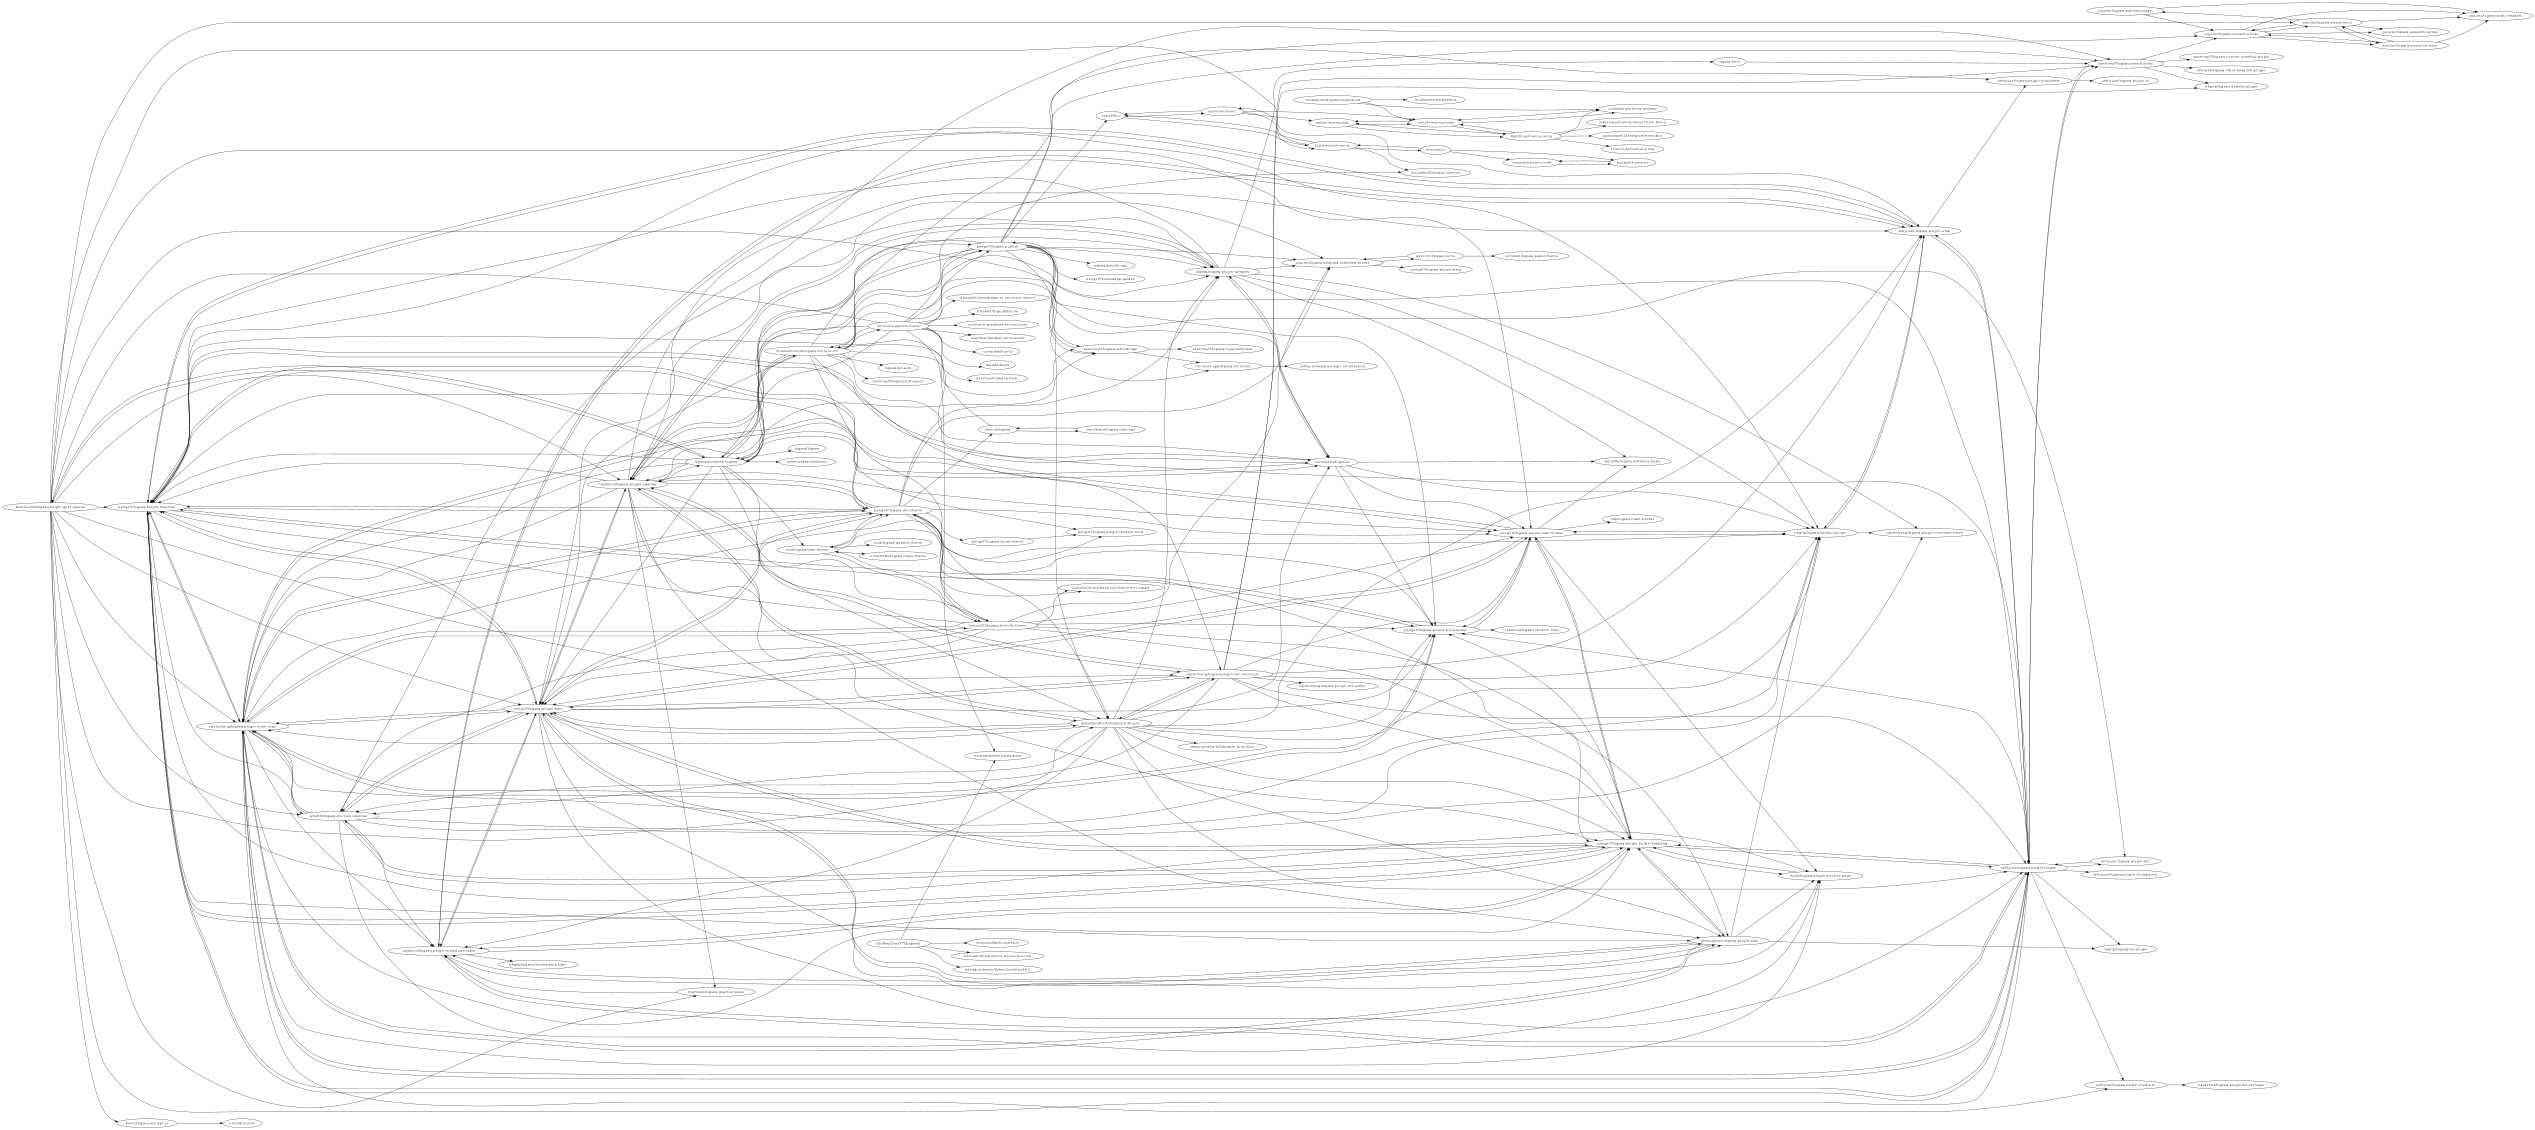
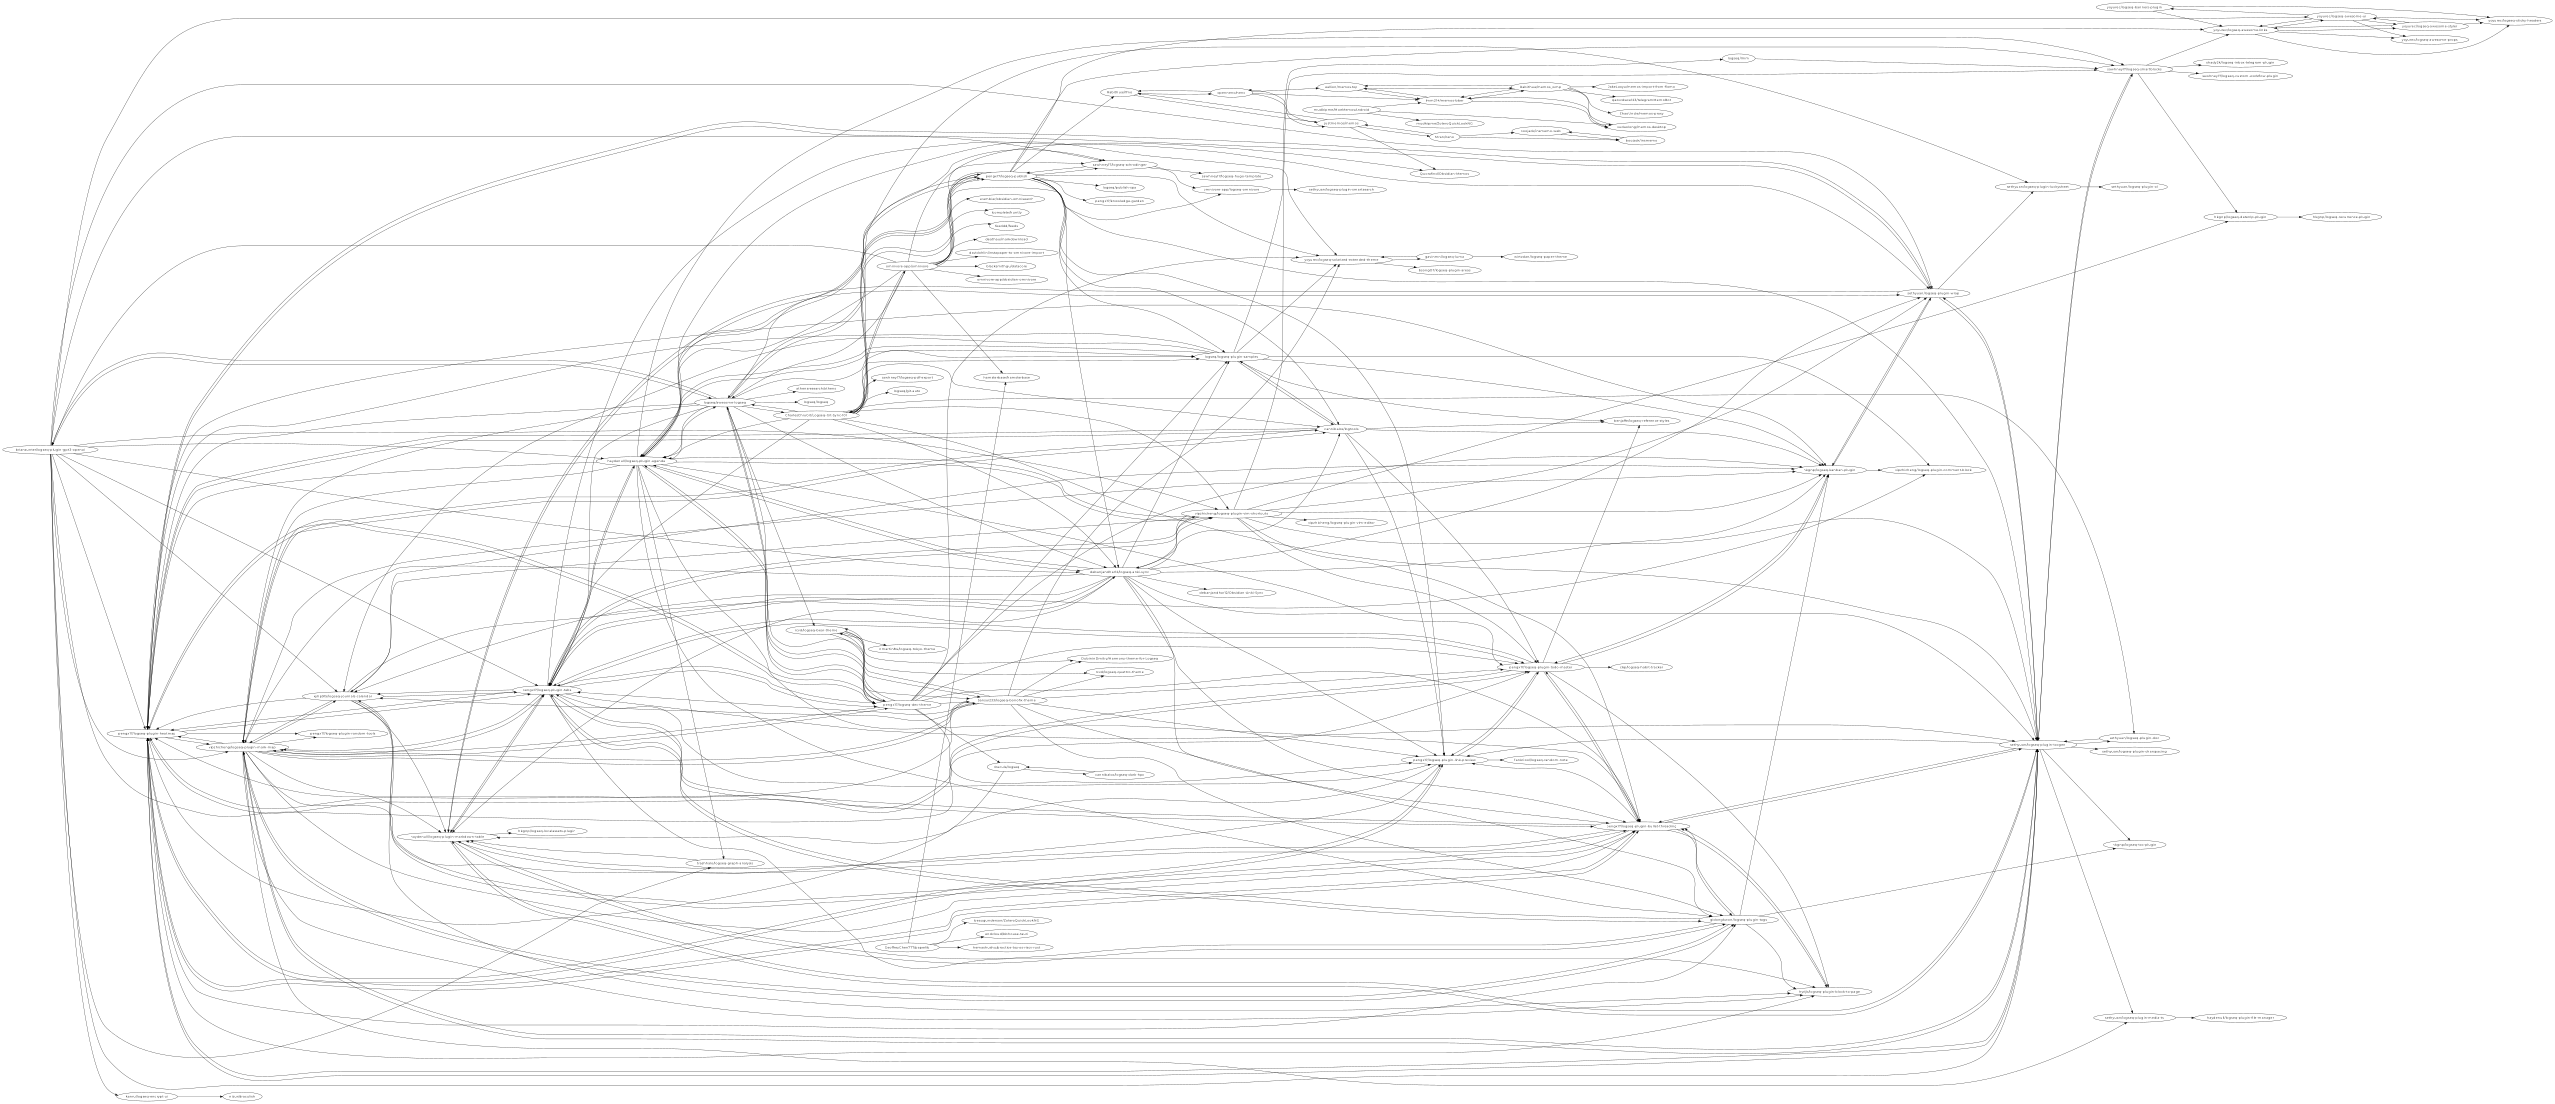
(1436, 100) -> (1445, 124)
(1111, 116) -> (1120, 92)
none -> (2342, 217)
(998, 541) -> none
(946, 591) -> (1062, 686)
(872, 794) -> (970, 823)
